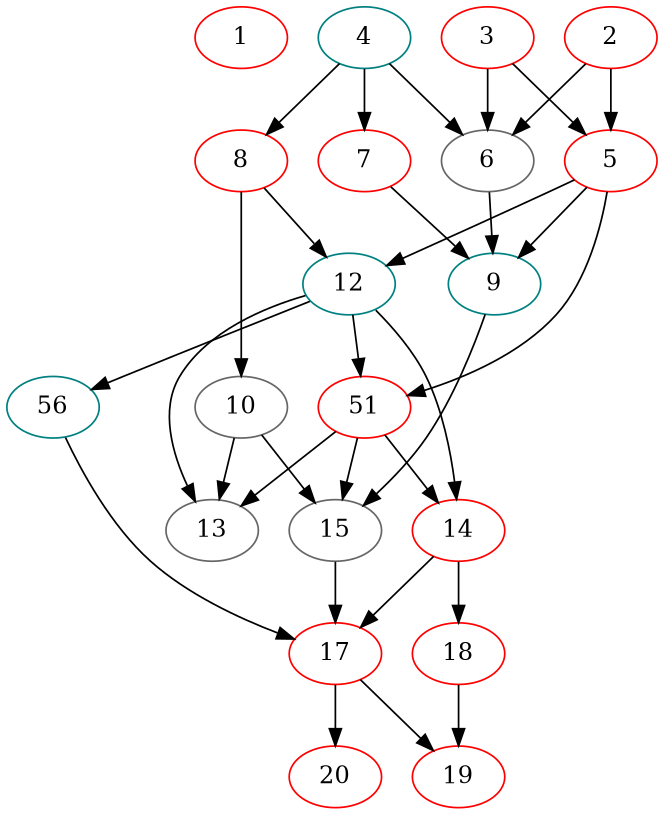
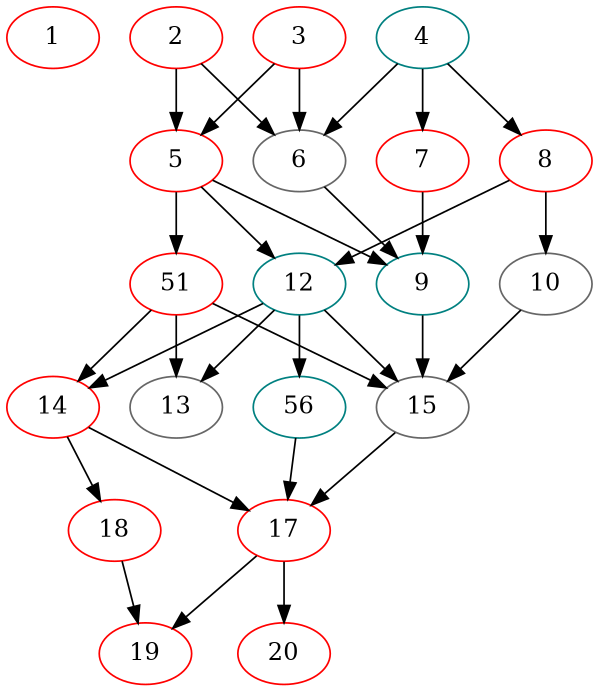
(356, 337) -> (355, 339)
(229, 460) -> none
